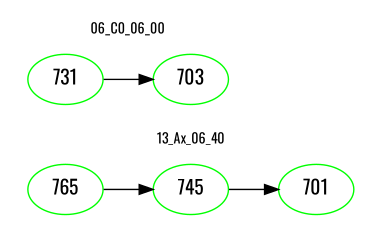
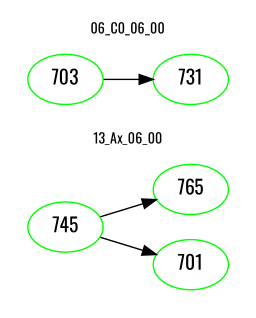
(121, 79) -> (121, 79)
(191, 140) -> (128, 140)
(121, 189) -> (122, 210)
